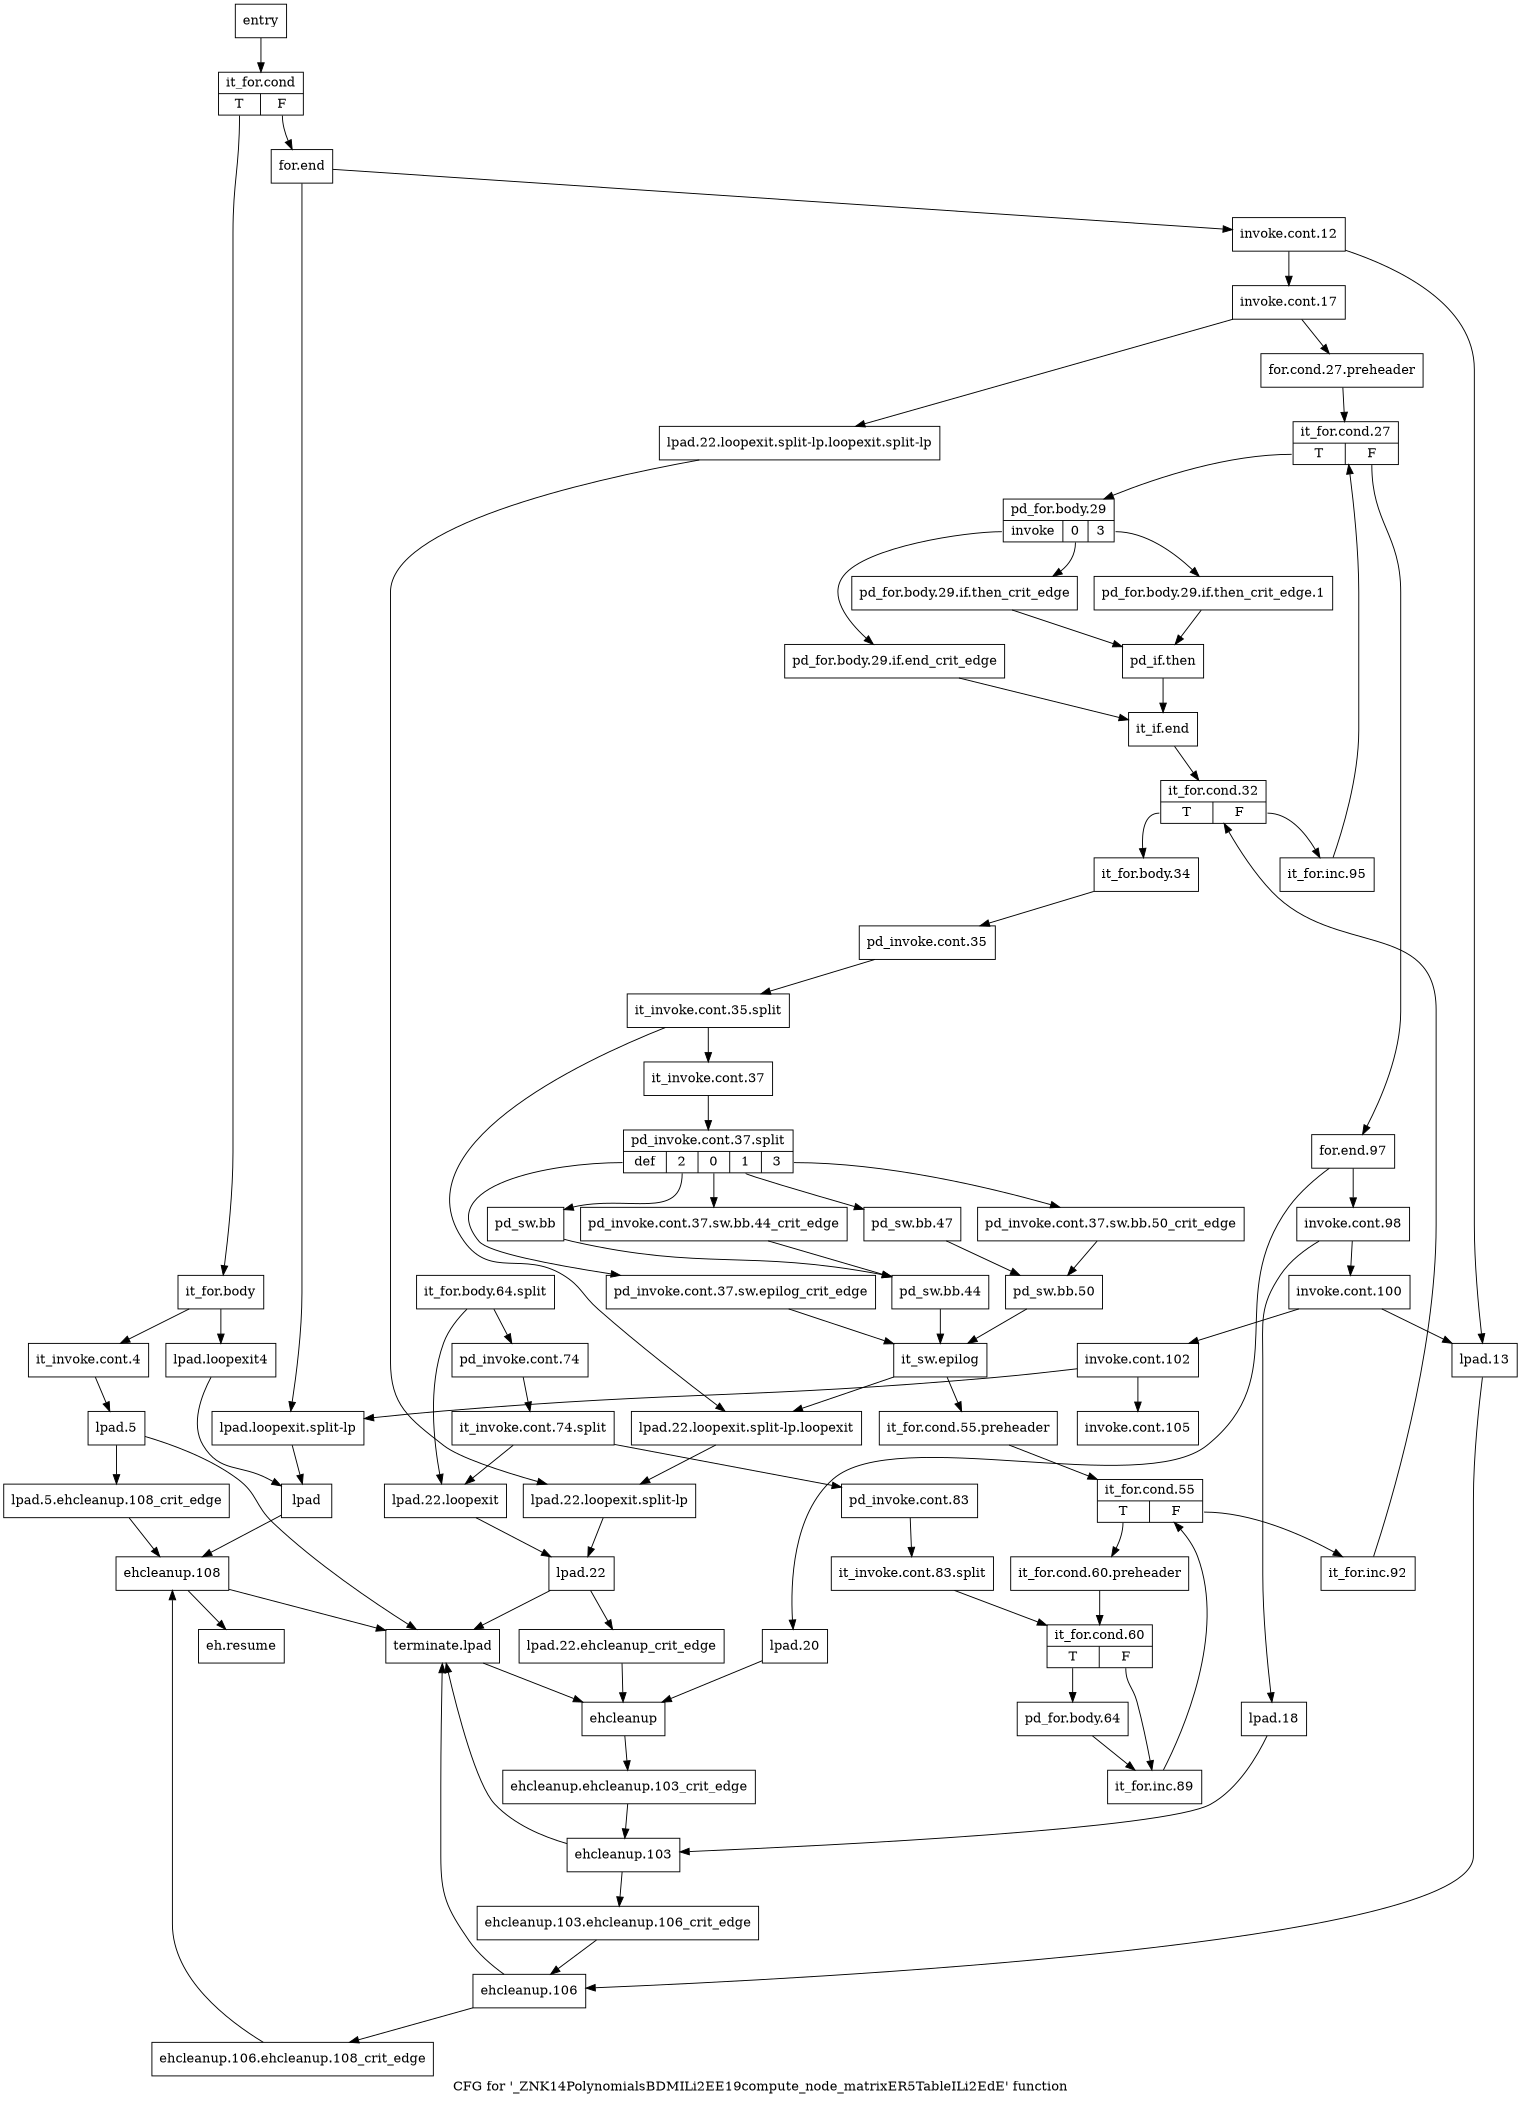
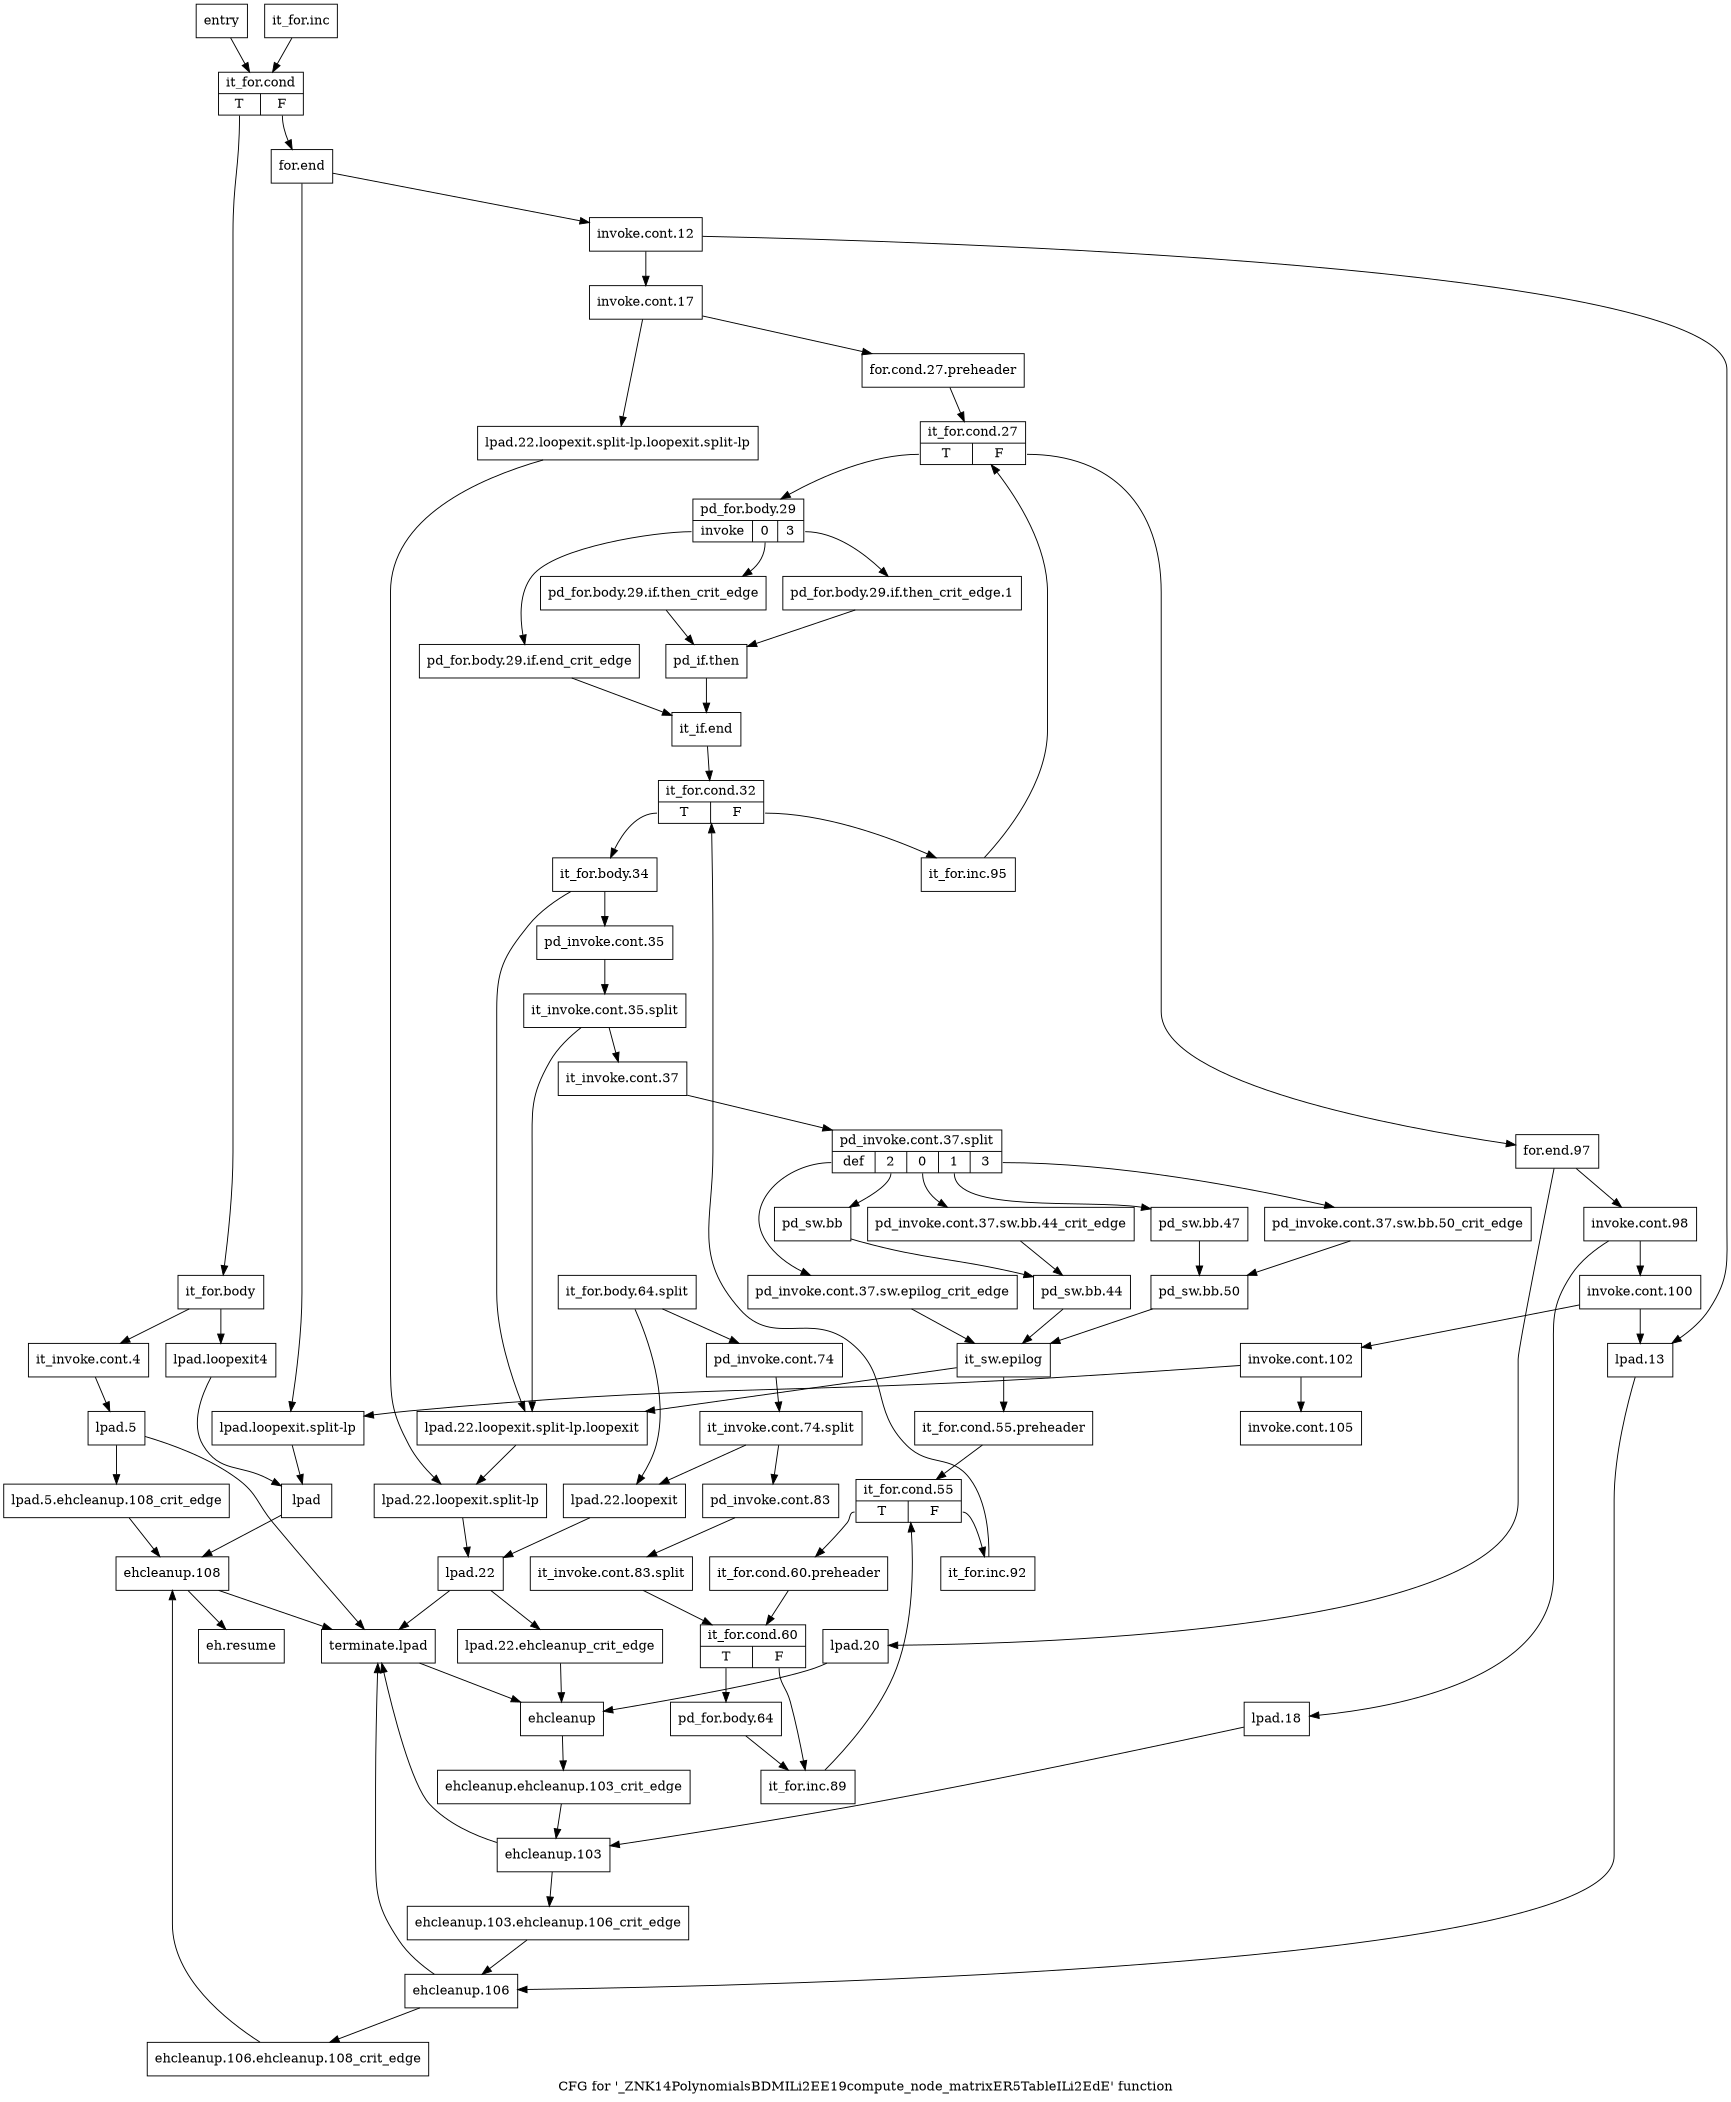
none -> (301, 21)
none -> (497, 1134)
